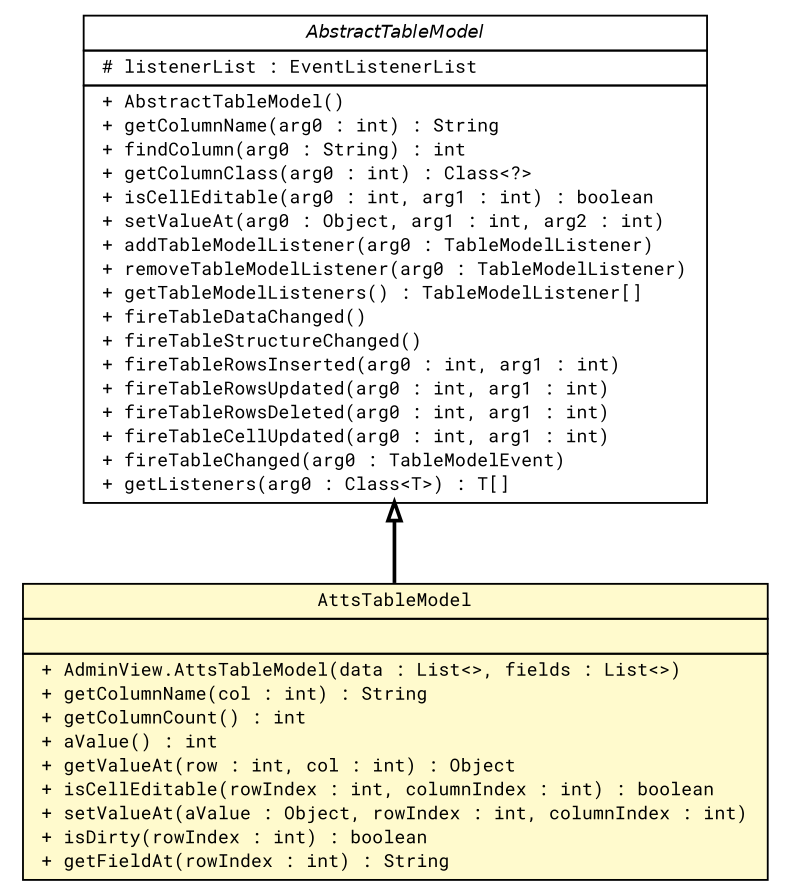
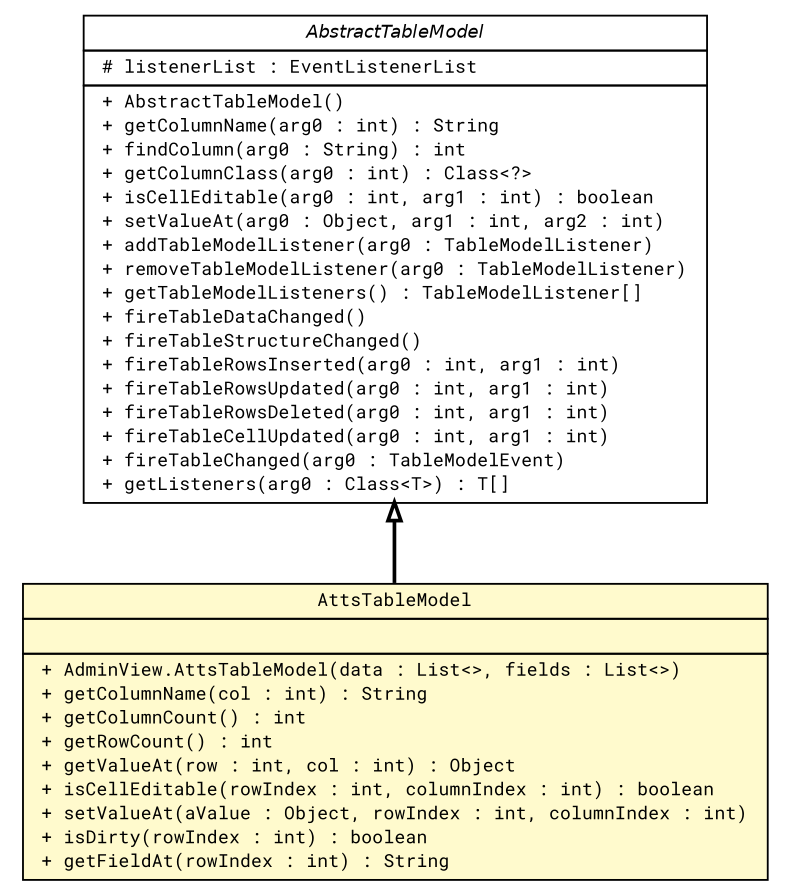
(131, 742) -> (158, 742)
